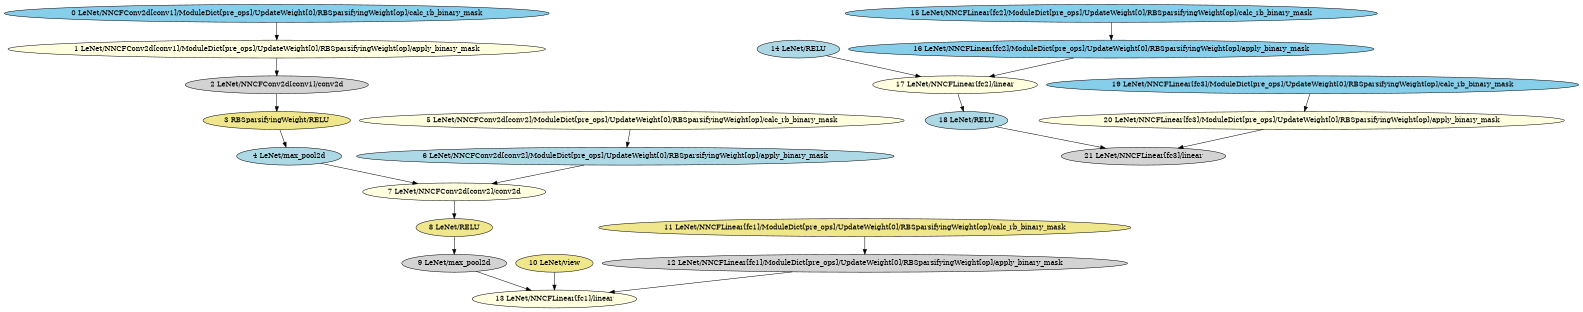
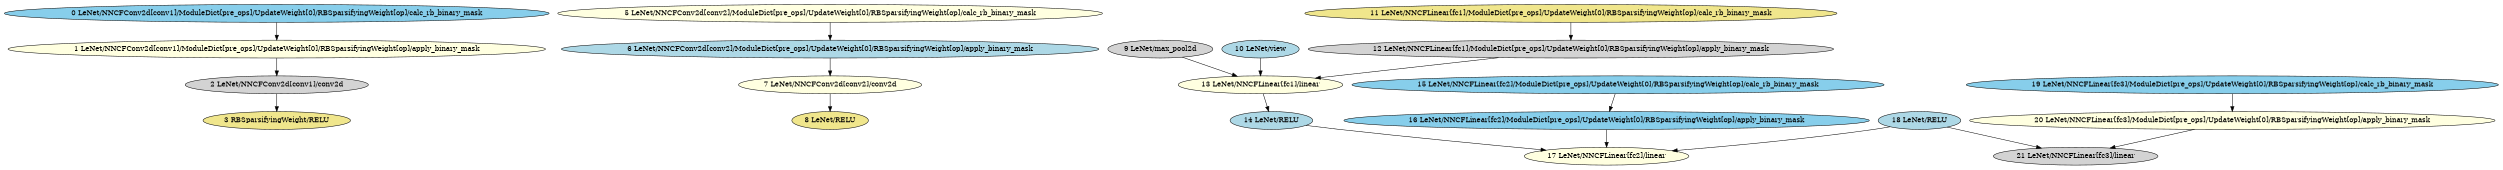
(960, 100) -> (1784, 140)
none -> (1265, 100)
(289, 156) -> none
(454, 243) -> none
(554, 263) -> (1261, 49)
